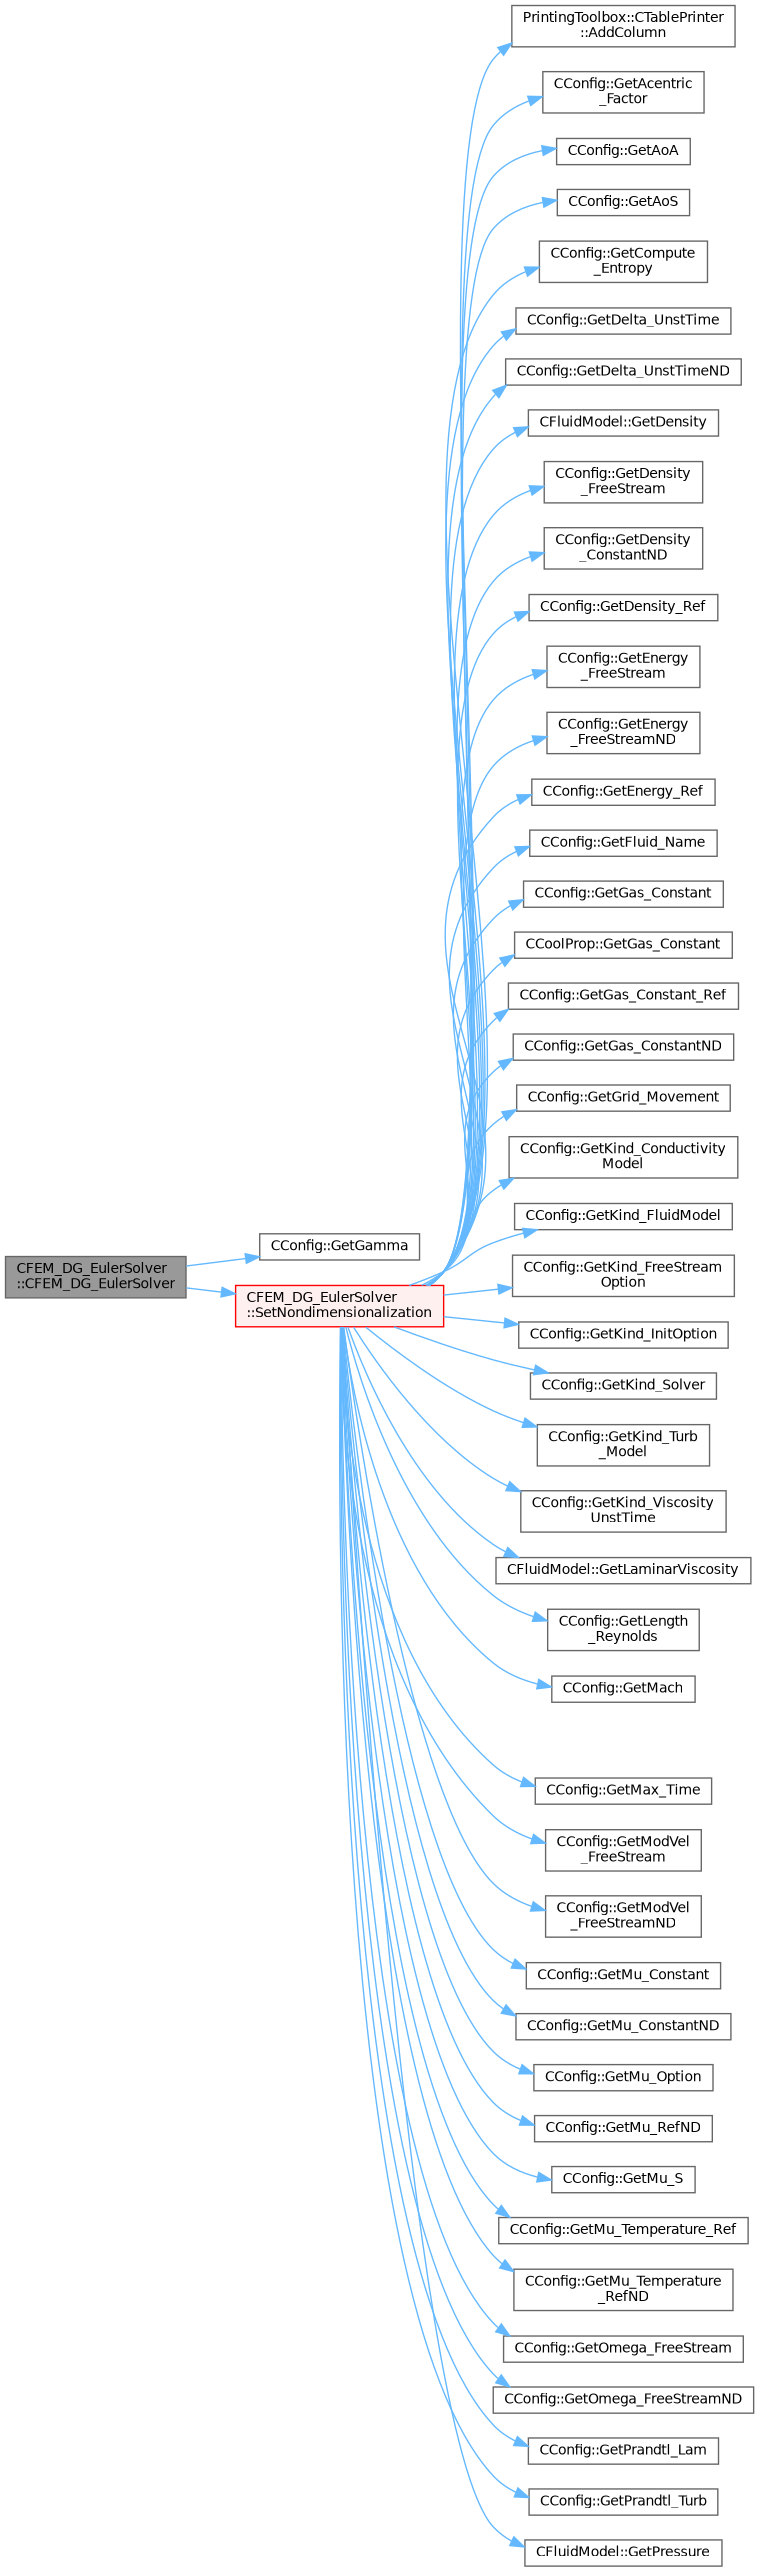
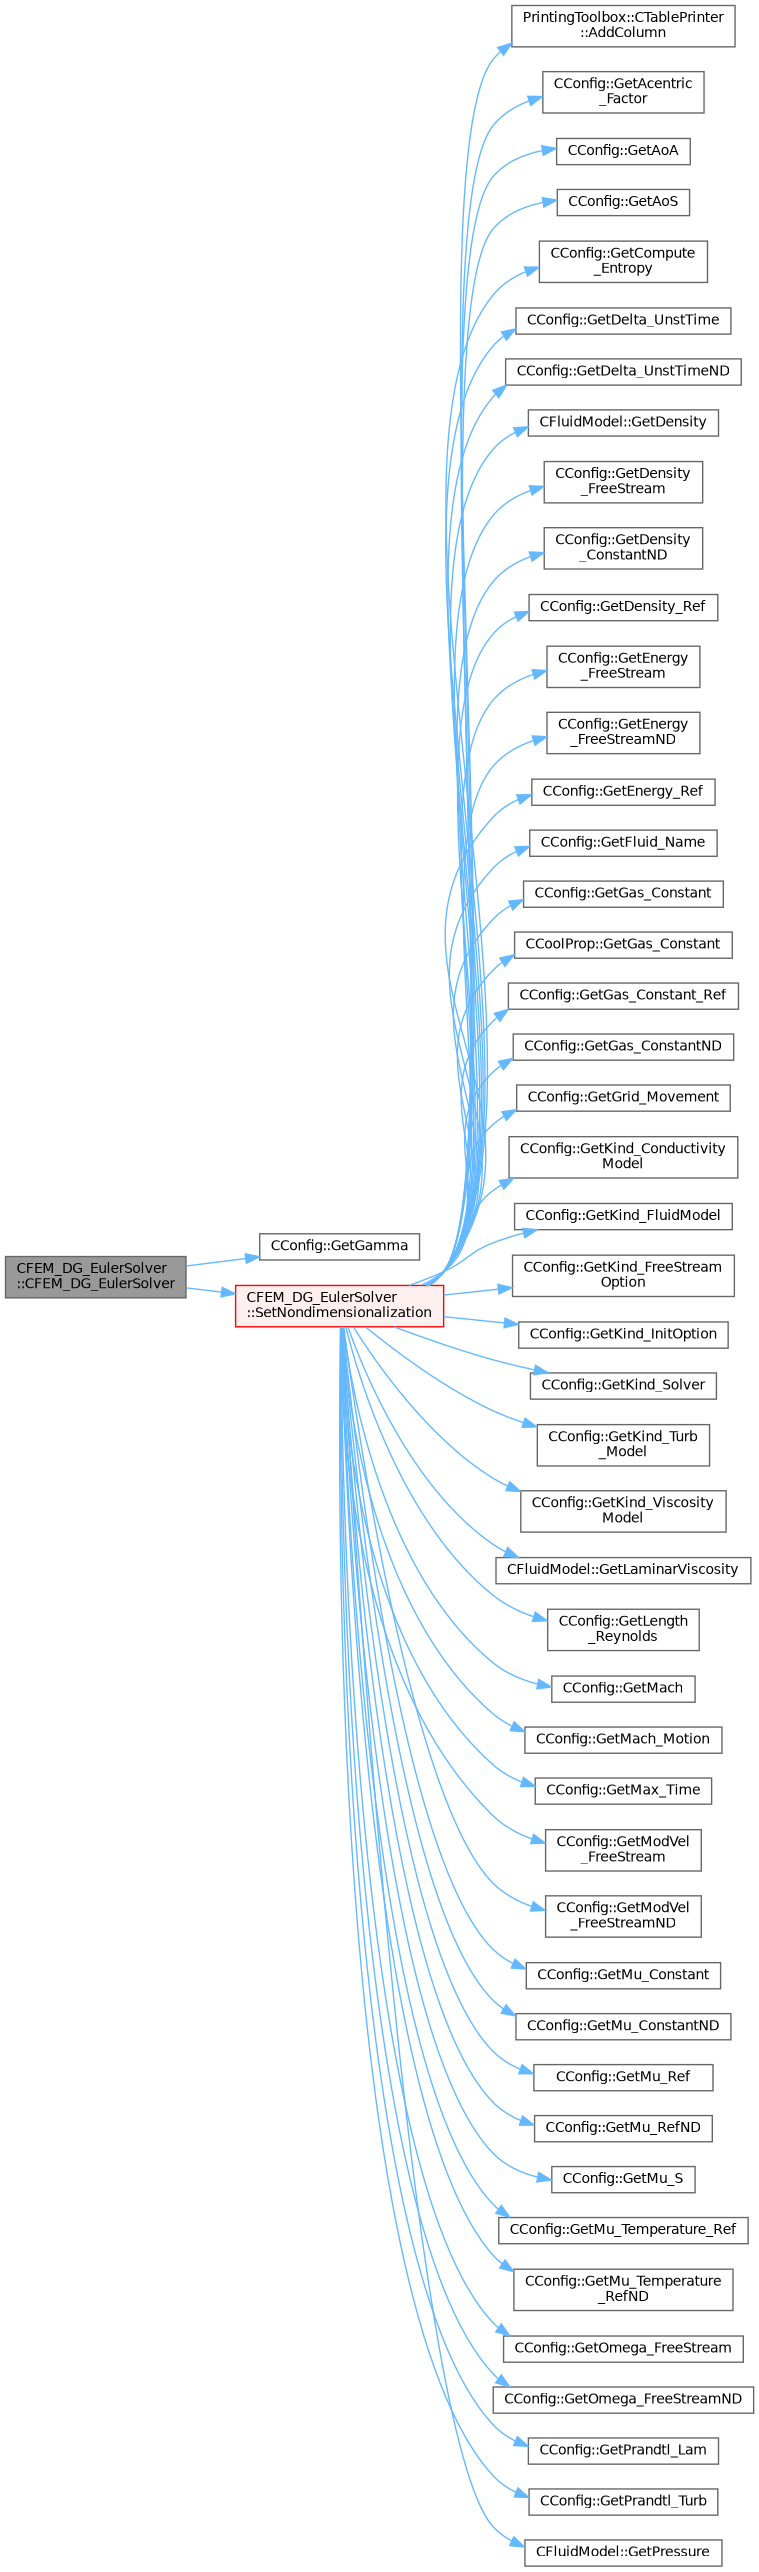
(623, 1511) -> (623, 1511)
none -> (623, 1740)
(623, 2078) -> (623, 2078)
